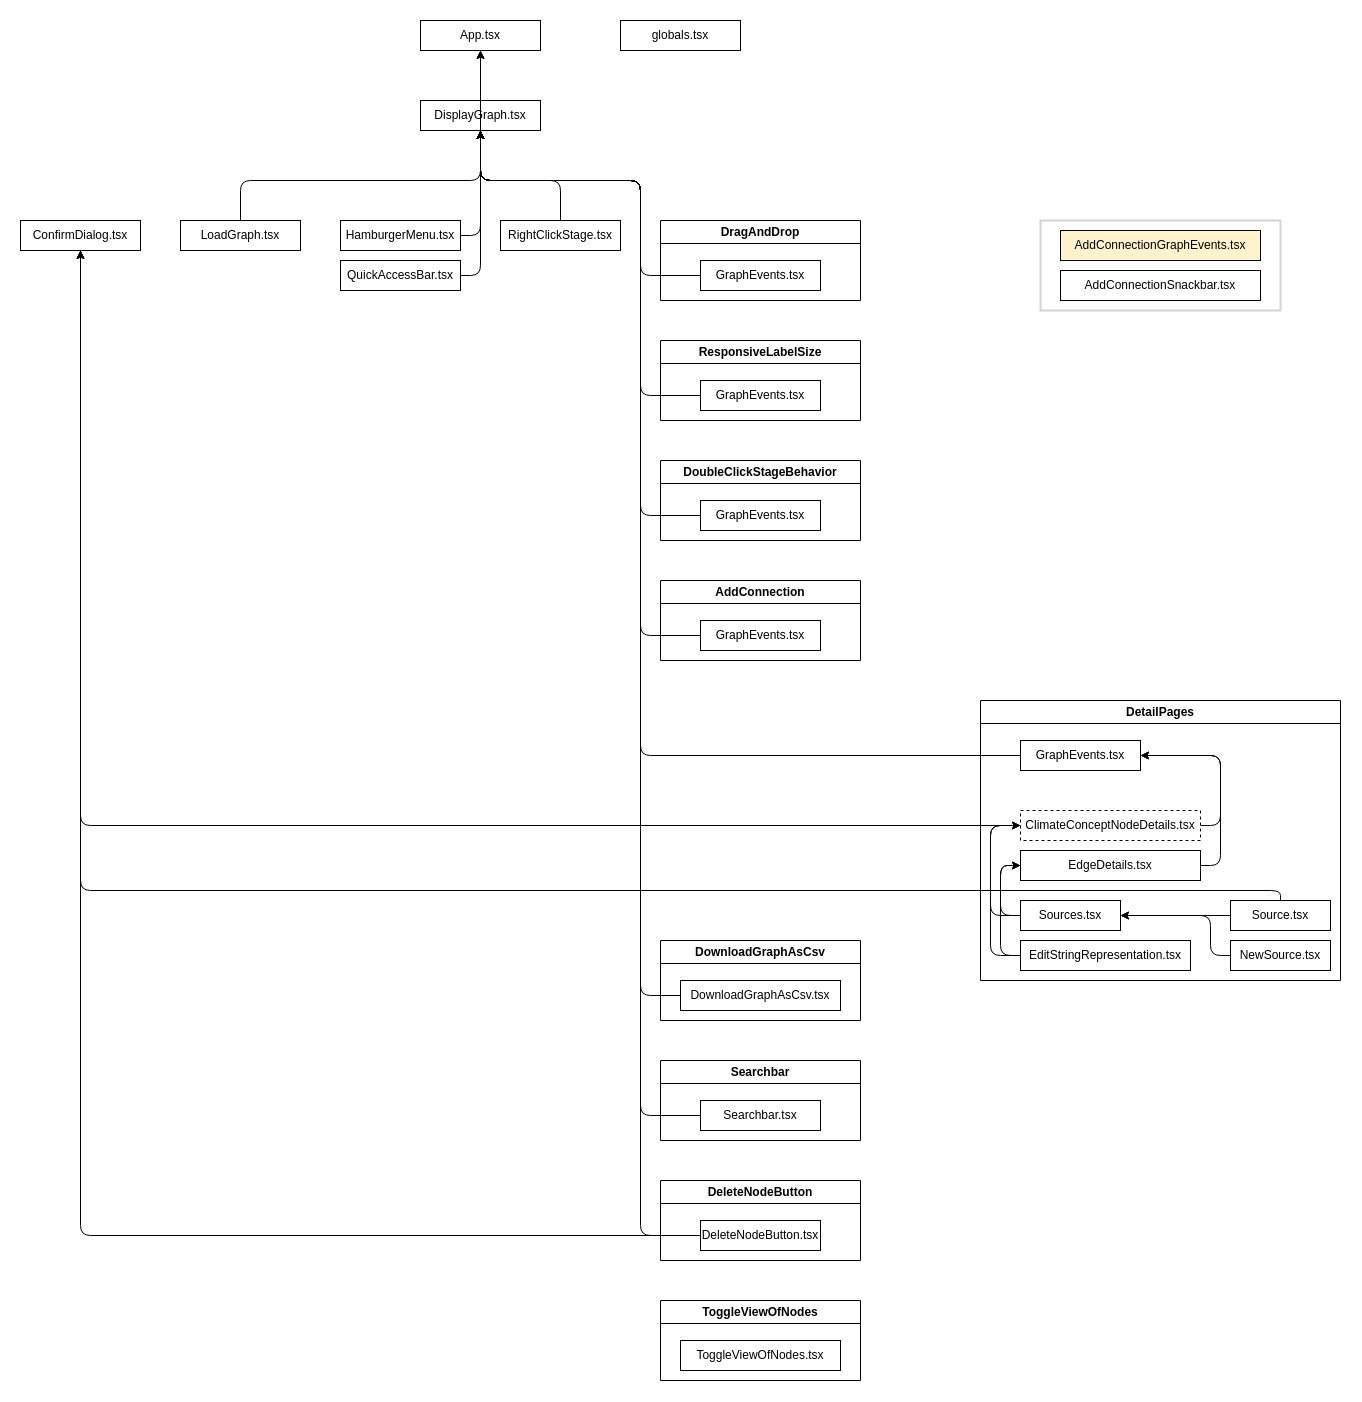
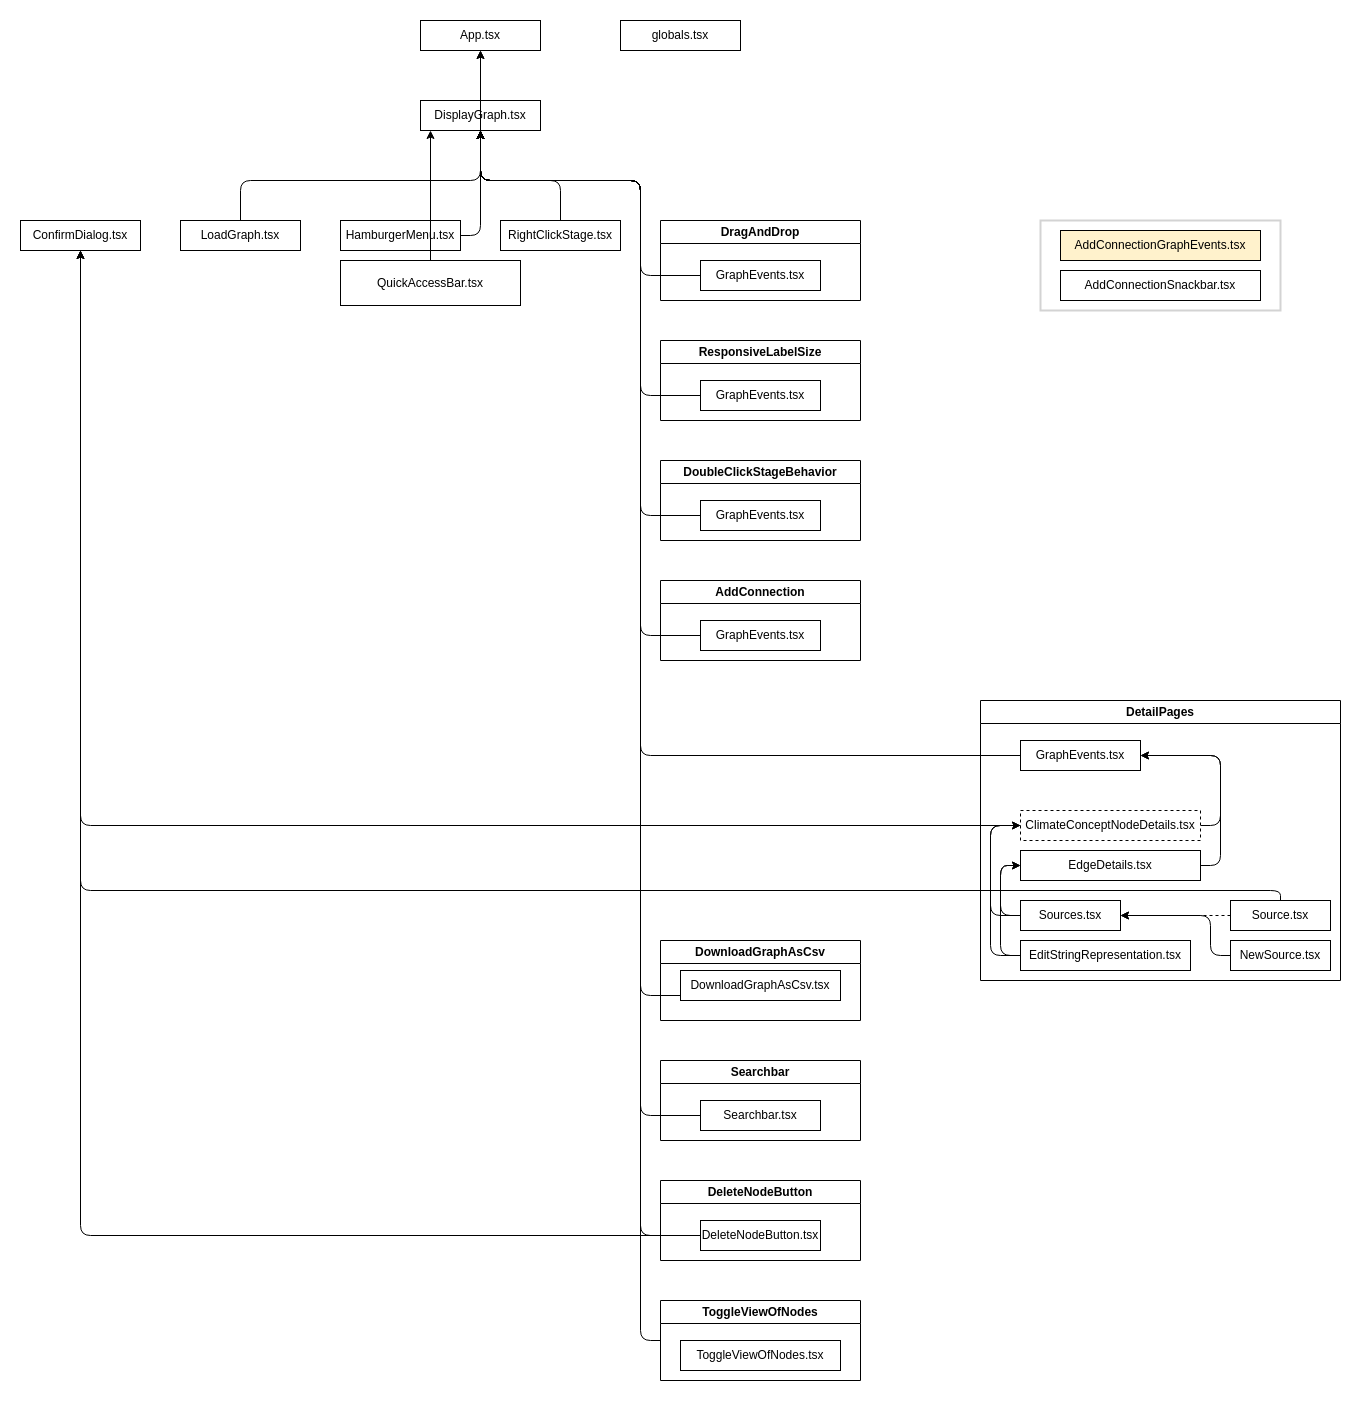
(401, 276) -> (431, 283)
(1219, 916) -> (1219, 916)
(761, 996) -> (761, 986)
none -> (641, 1291)
